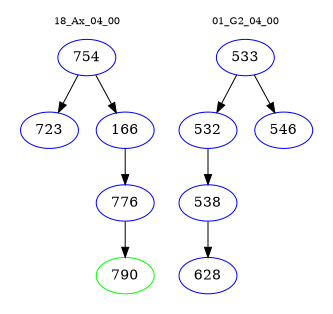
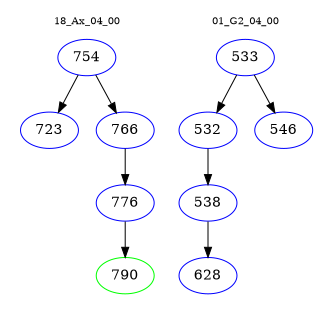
(125, 130) -> (125, 130)
